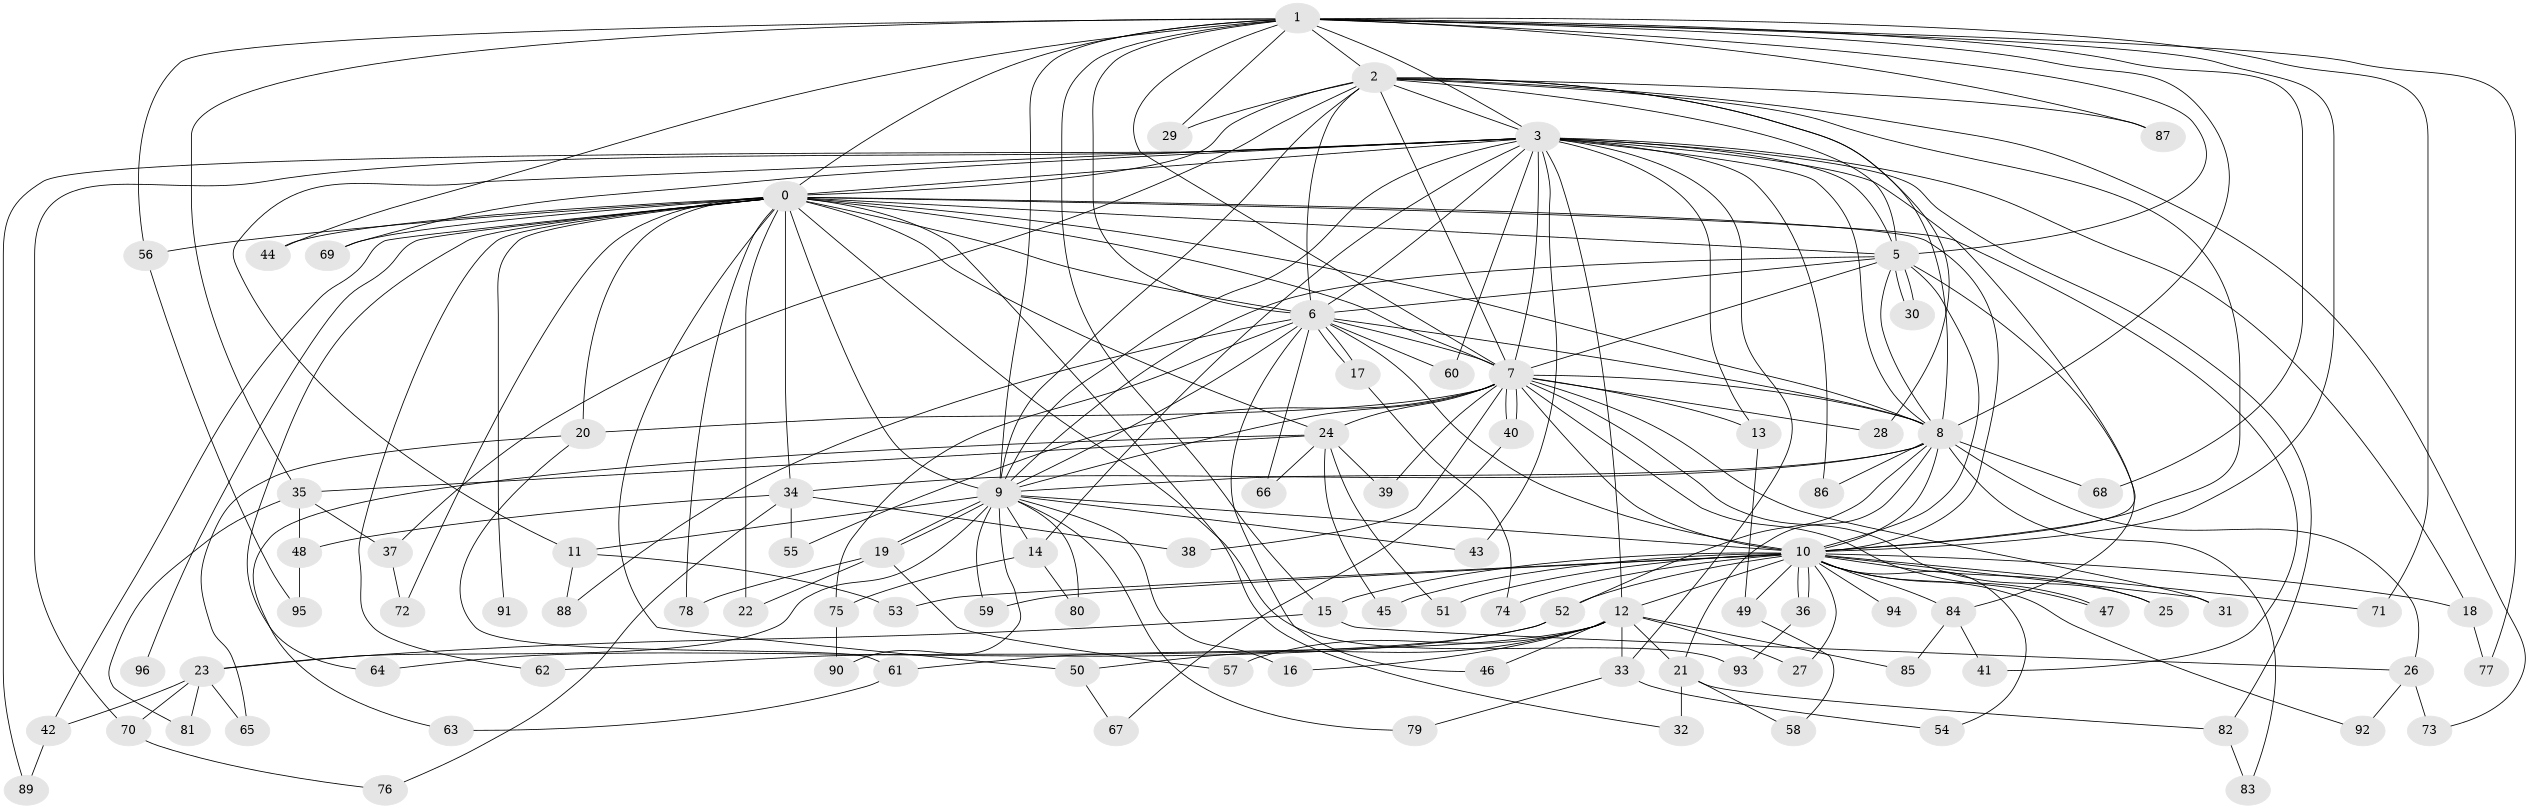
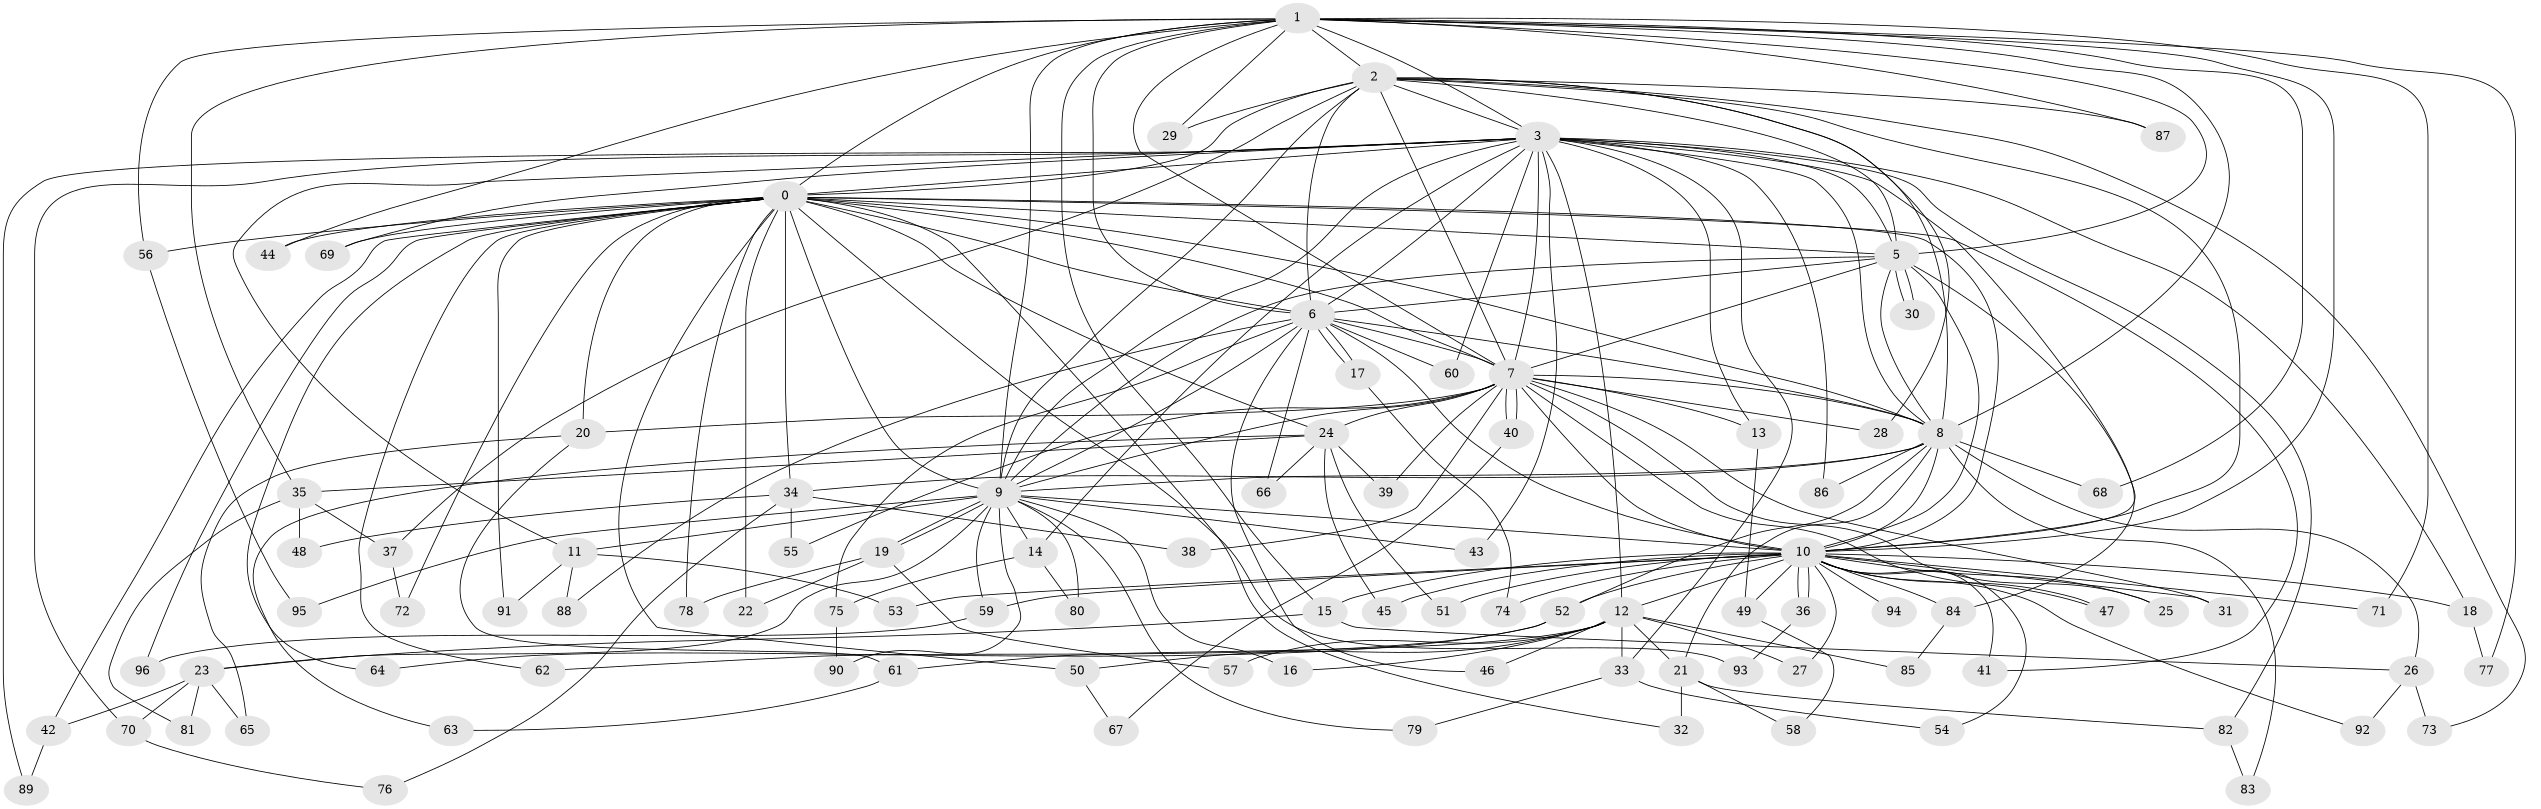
none -> (540, 582)
(299, 583) -> (643, 526)
none -> (562, 635)
(1969, 642) -> (1977, 592)
